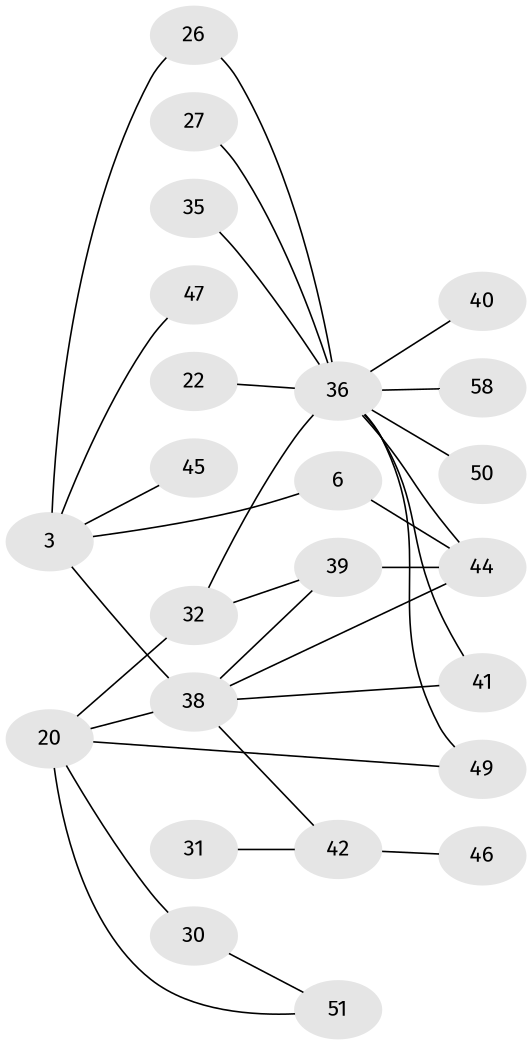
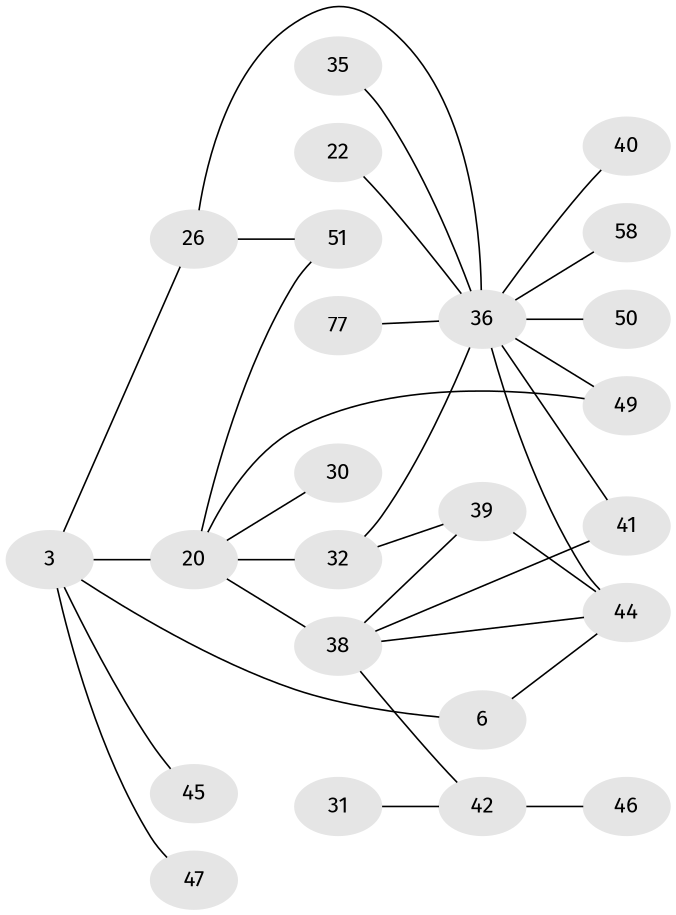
(194, 122) -> (338, 326)
(119, 623) -> (122, 560)
(266, 973) -> (266, 239)
